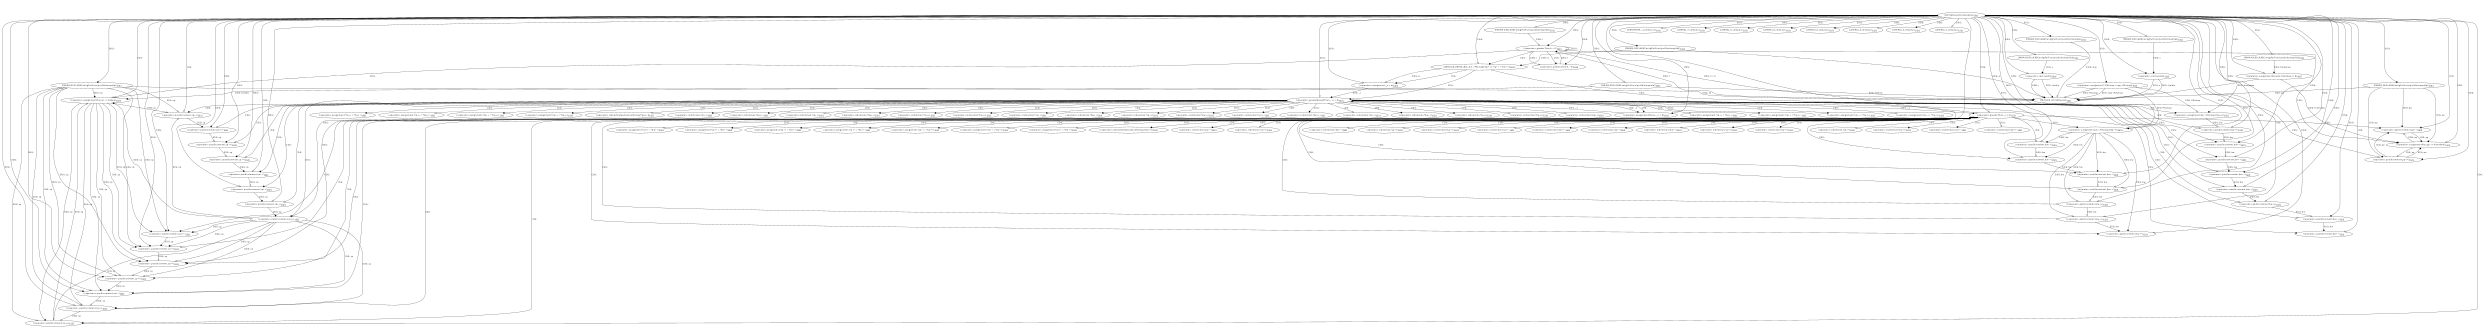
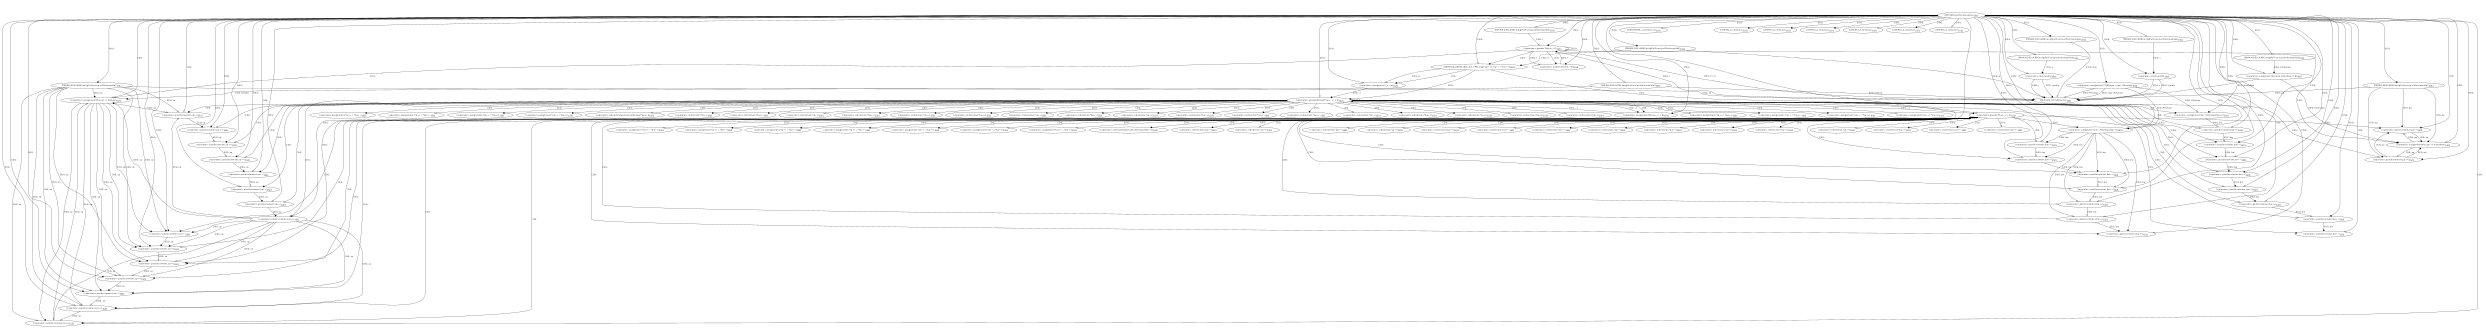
(1691, 30) -> none
(1980, 64) -> none
